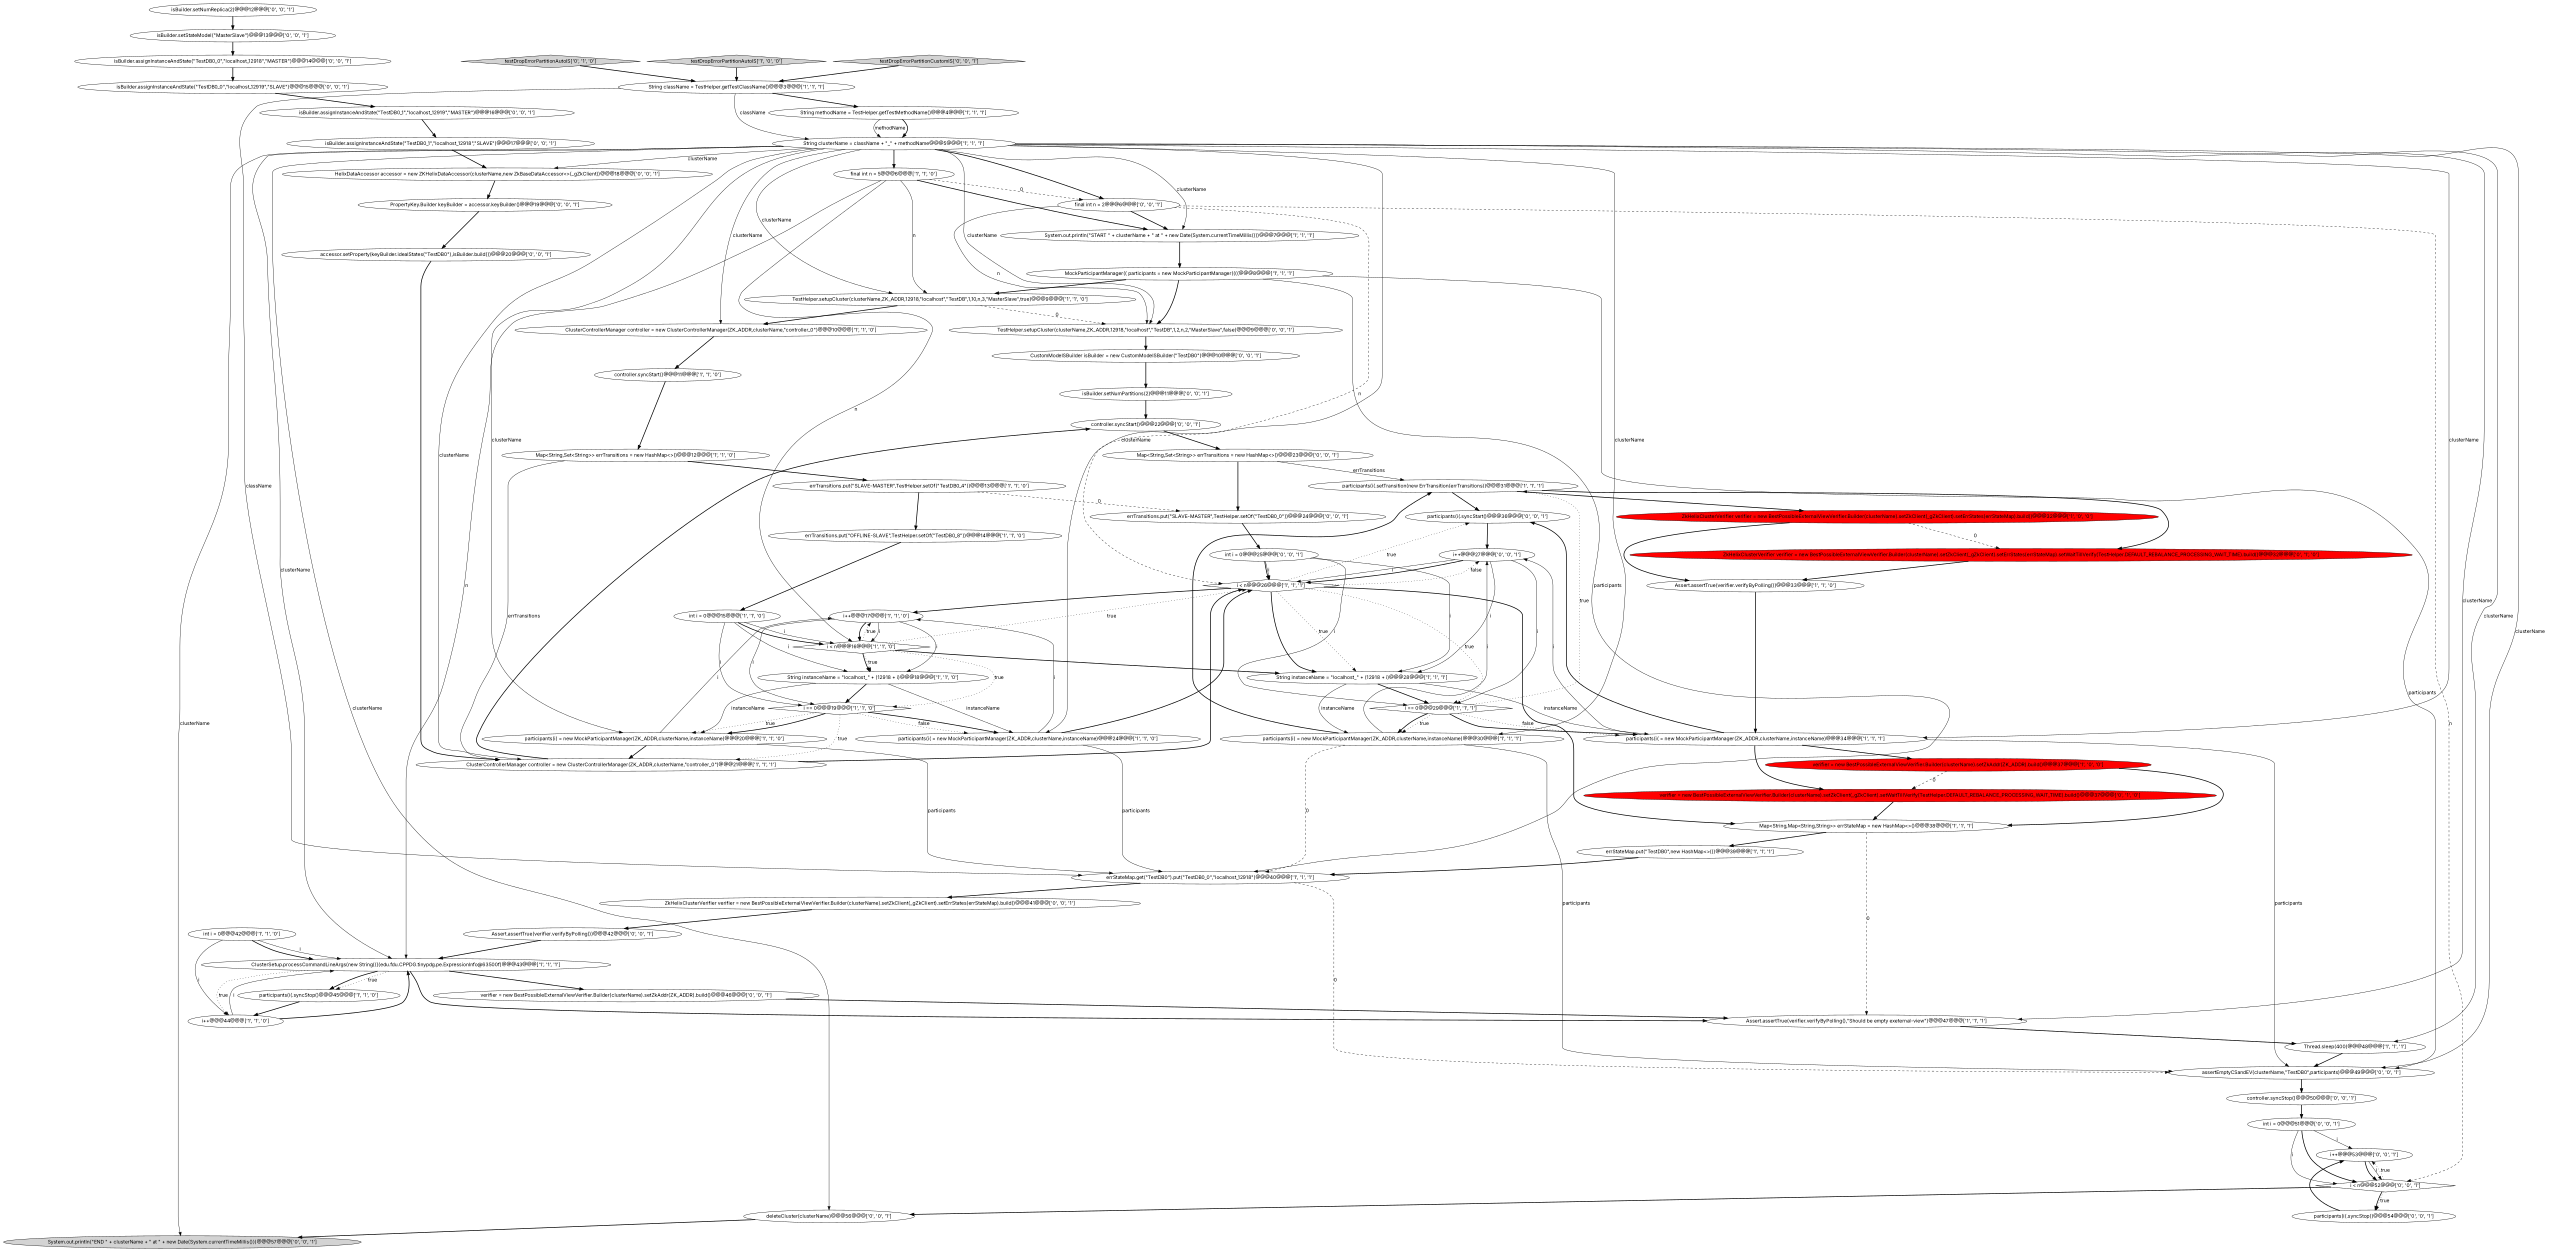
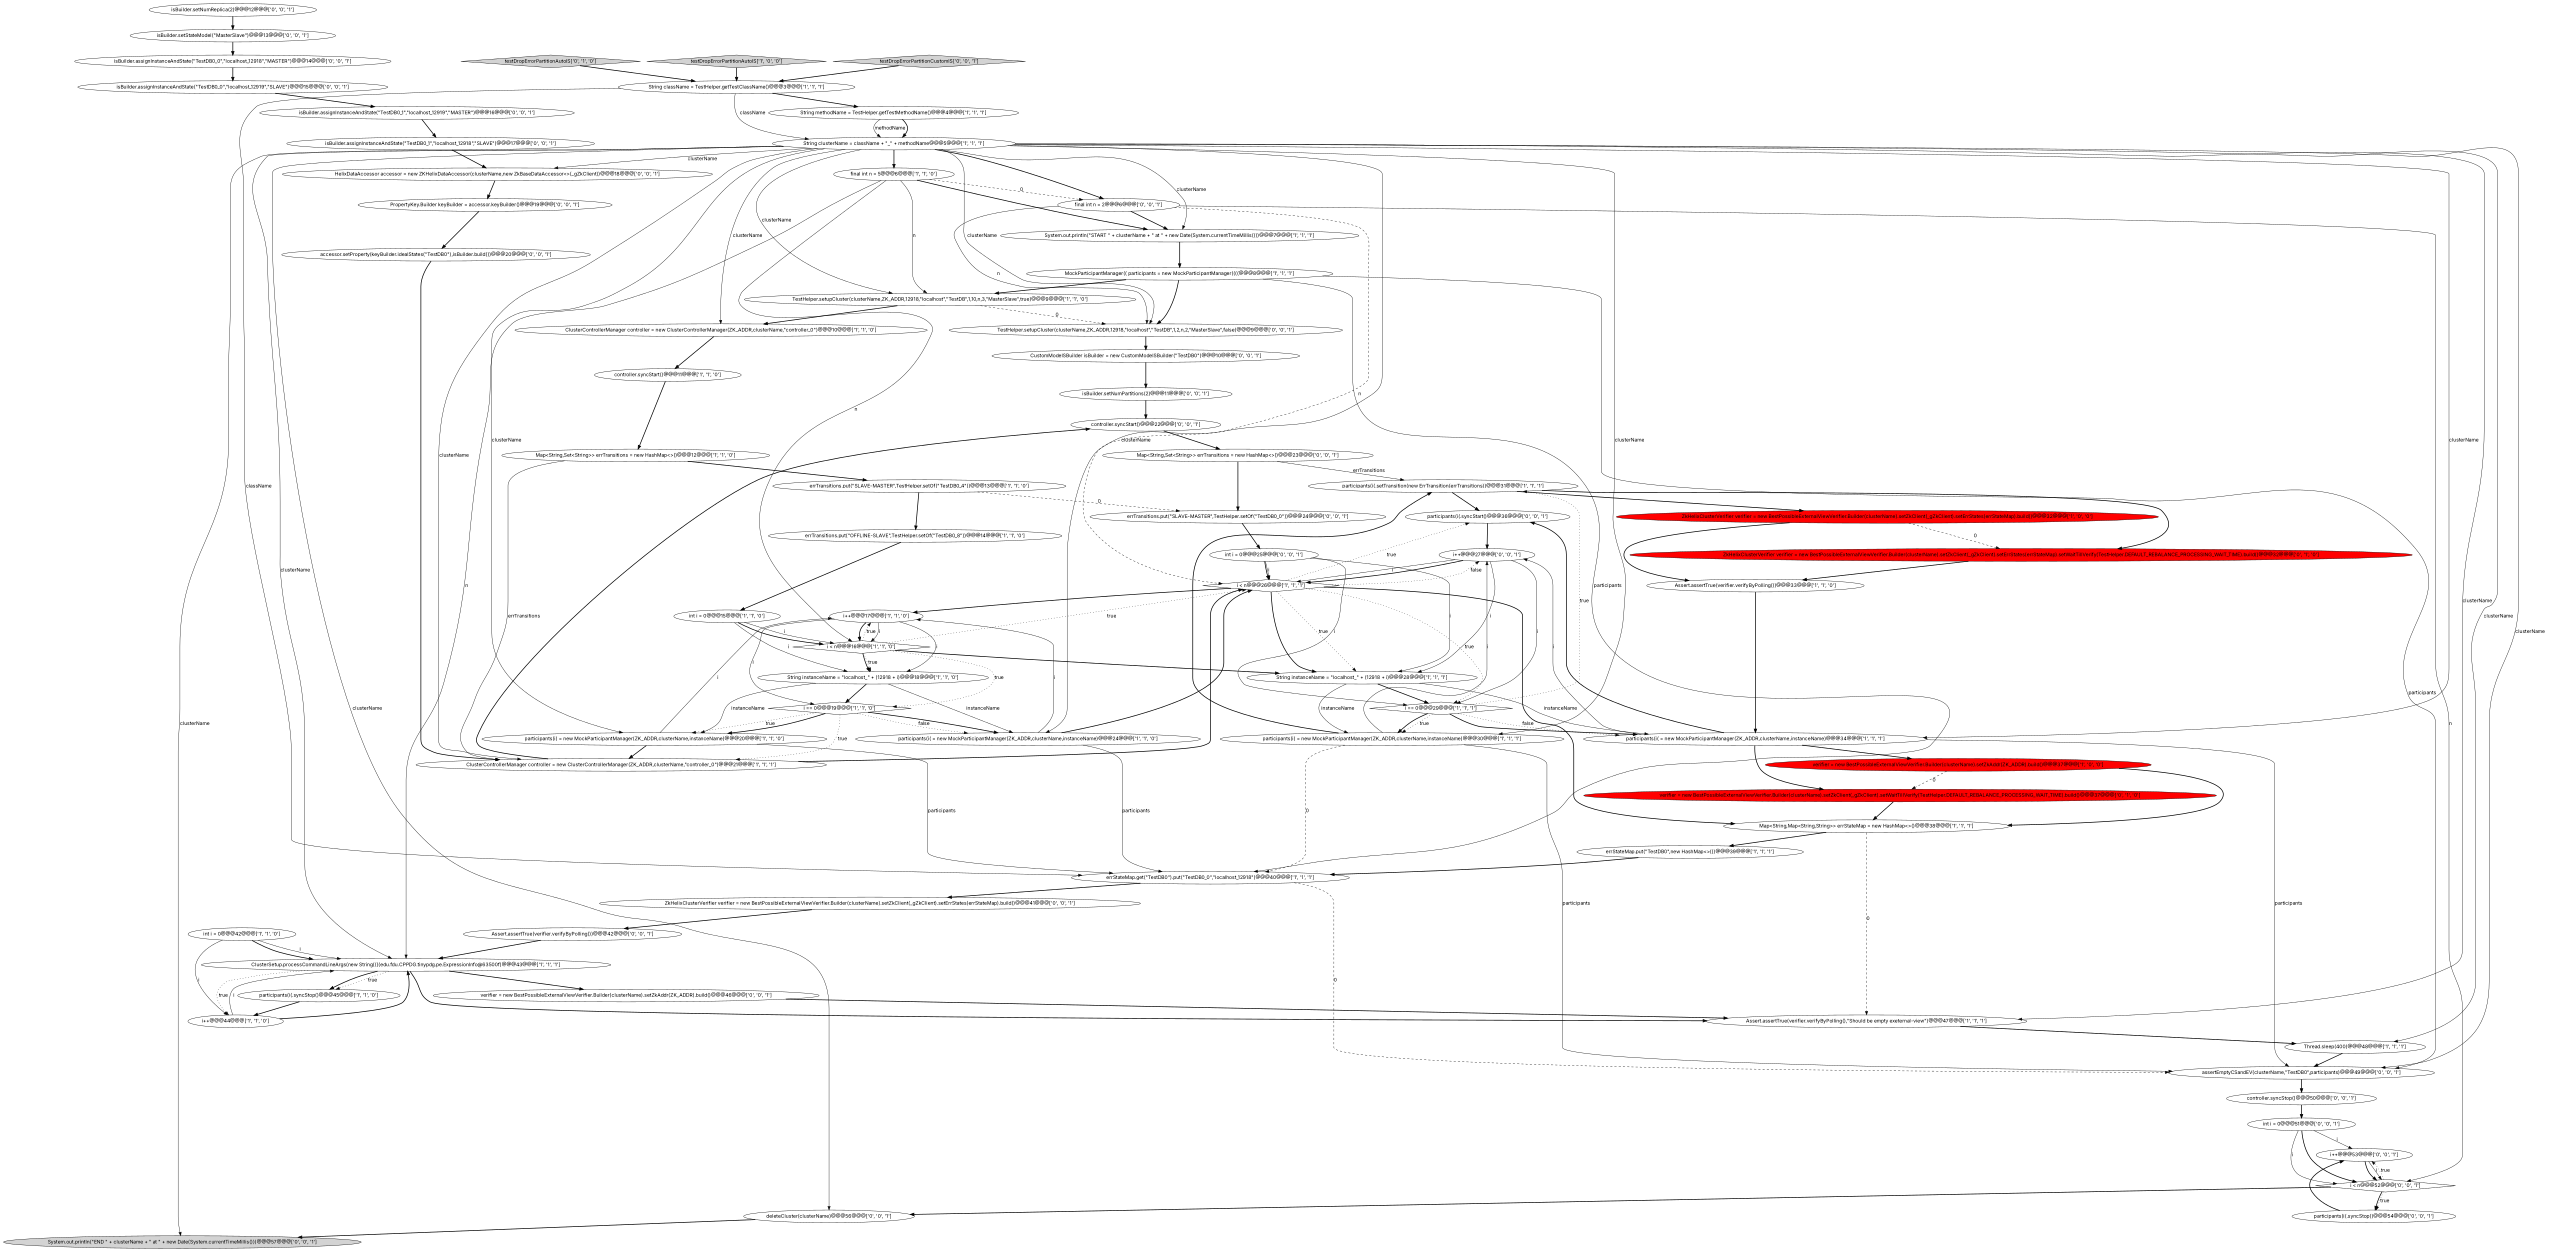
(2299, 225) -> (2299, 225)
(731, 688) -> none
